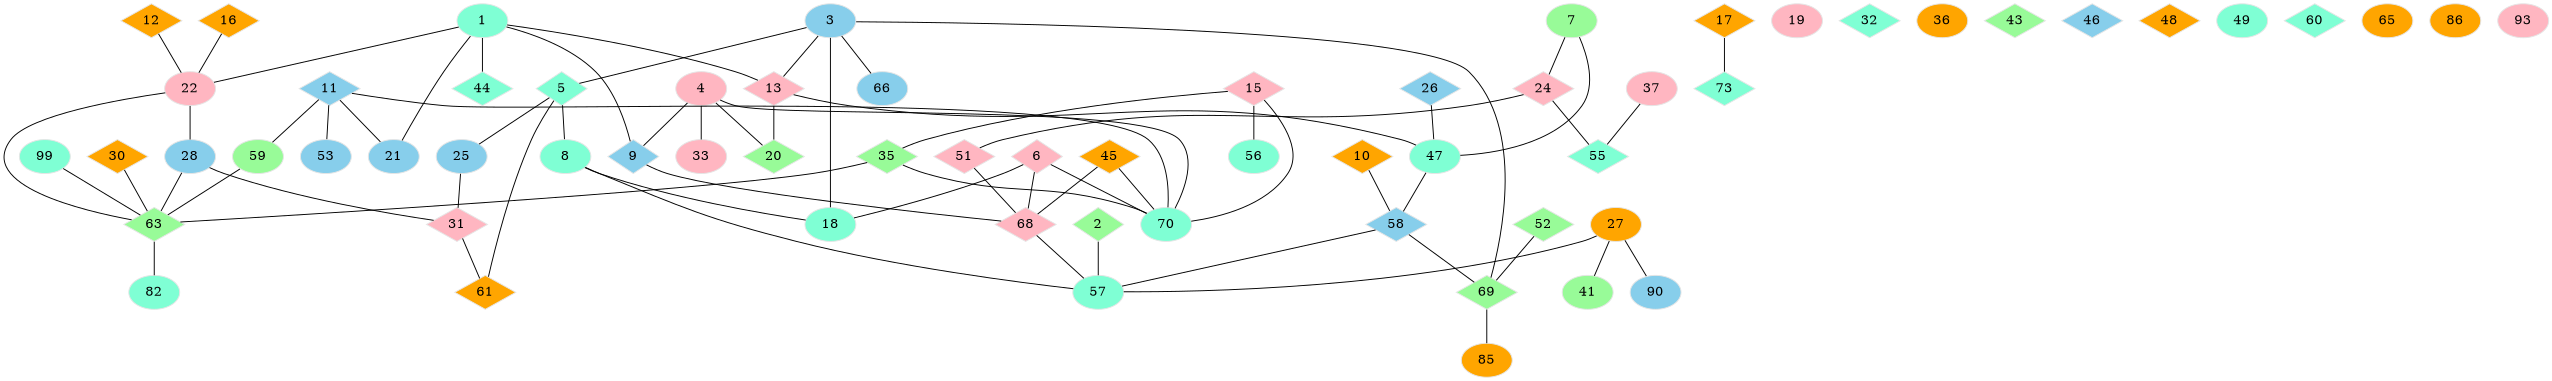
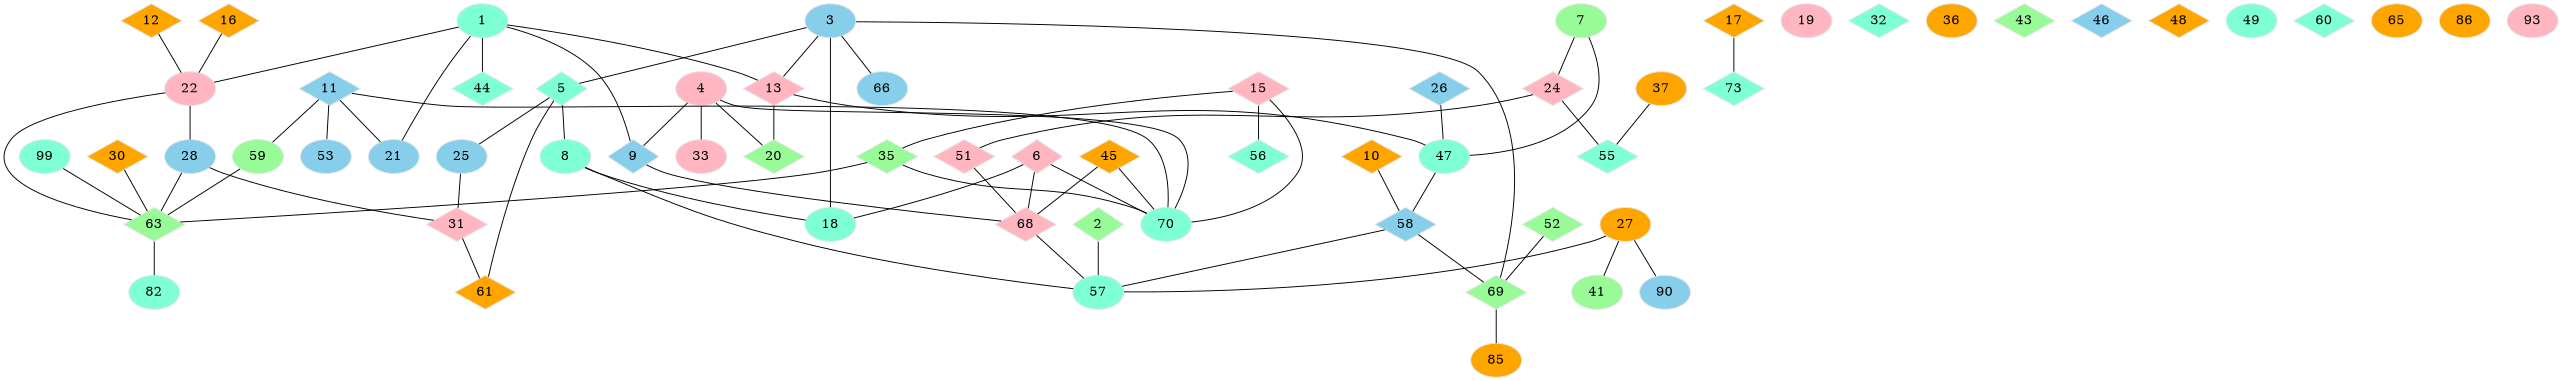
(1652, 89) -> (1661, 89)
(1254, 157) -> (1259, 157)
